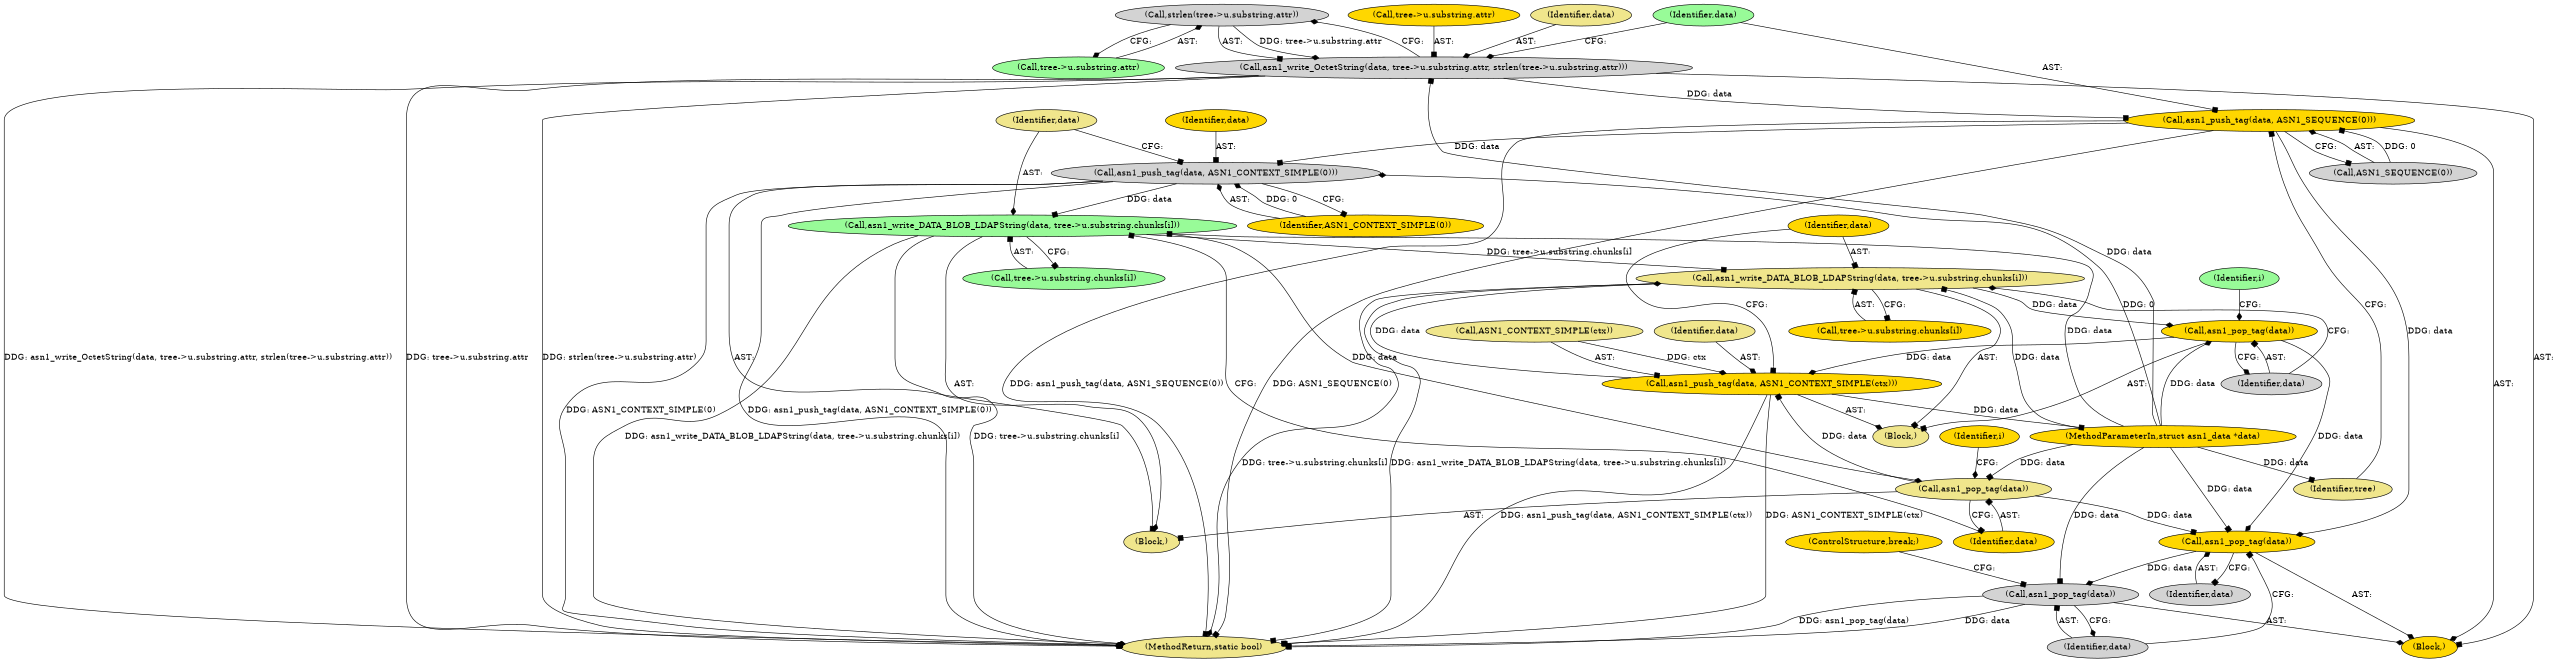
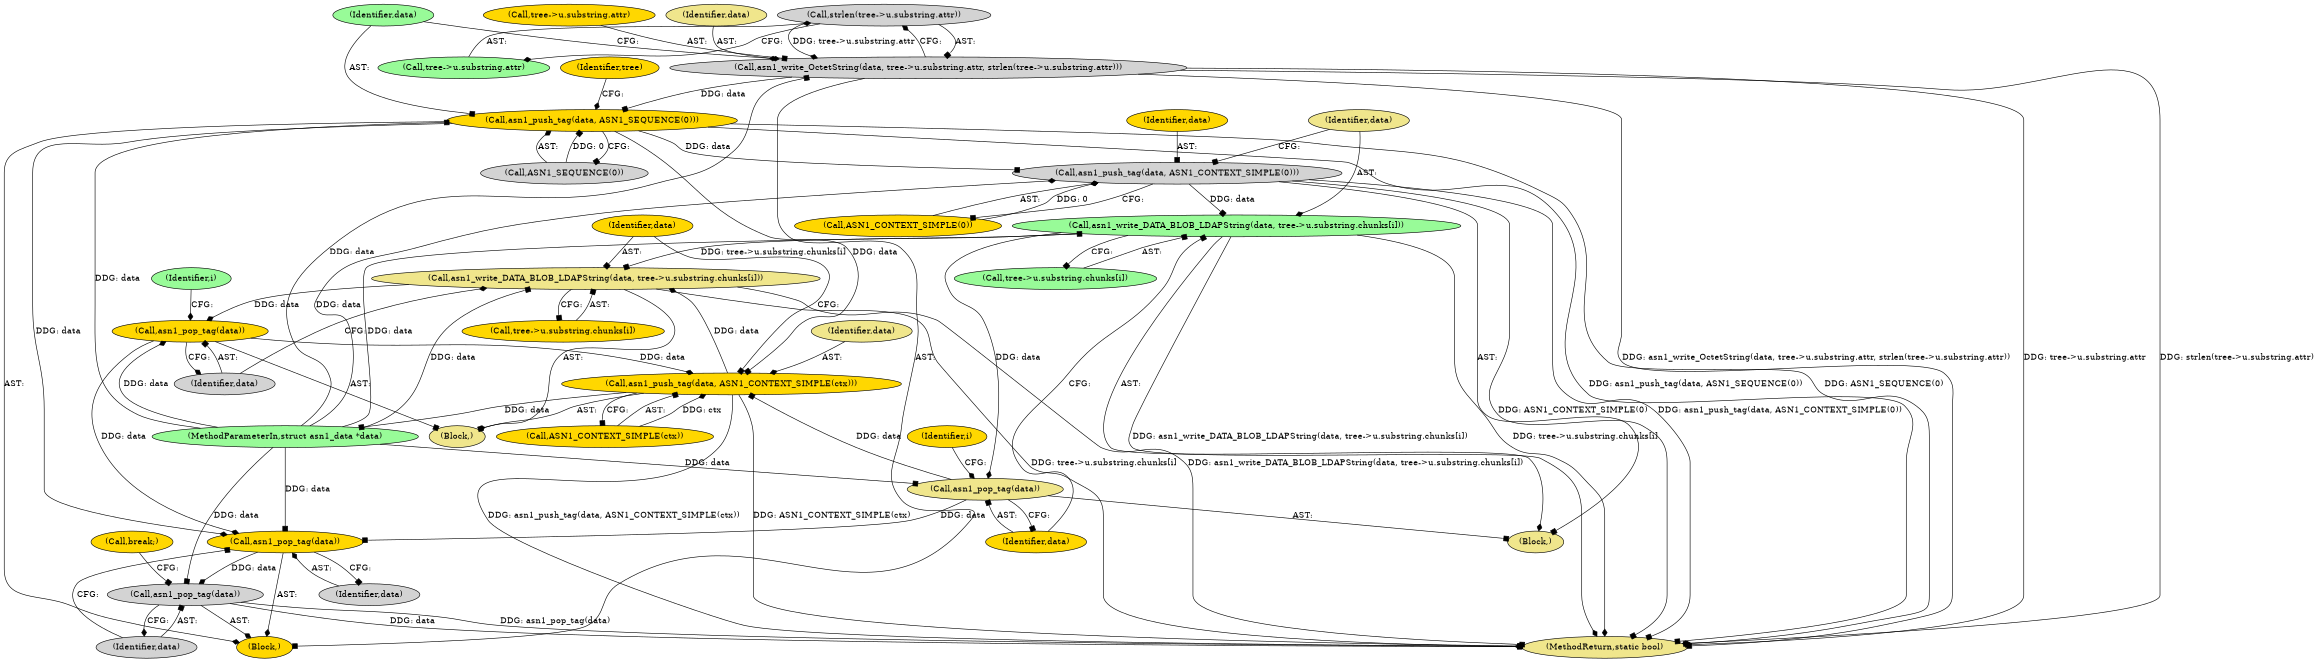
(1366, 226) -> (898, 226)
none -> (762, 234)
(2360, 303) -> (602, 91)
(2139, 305) -> (339, 305)
(1534, 331) -> (605, 437)
none -> (611, 402)
(2163, 437) -> (285, 437)
(2253, 463) -> (106, 160)
(2343, 489) -> (610, 68)
(1864, 542) -> (132, 542)
